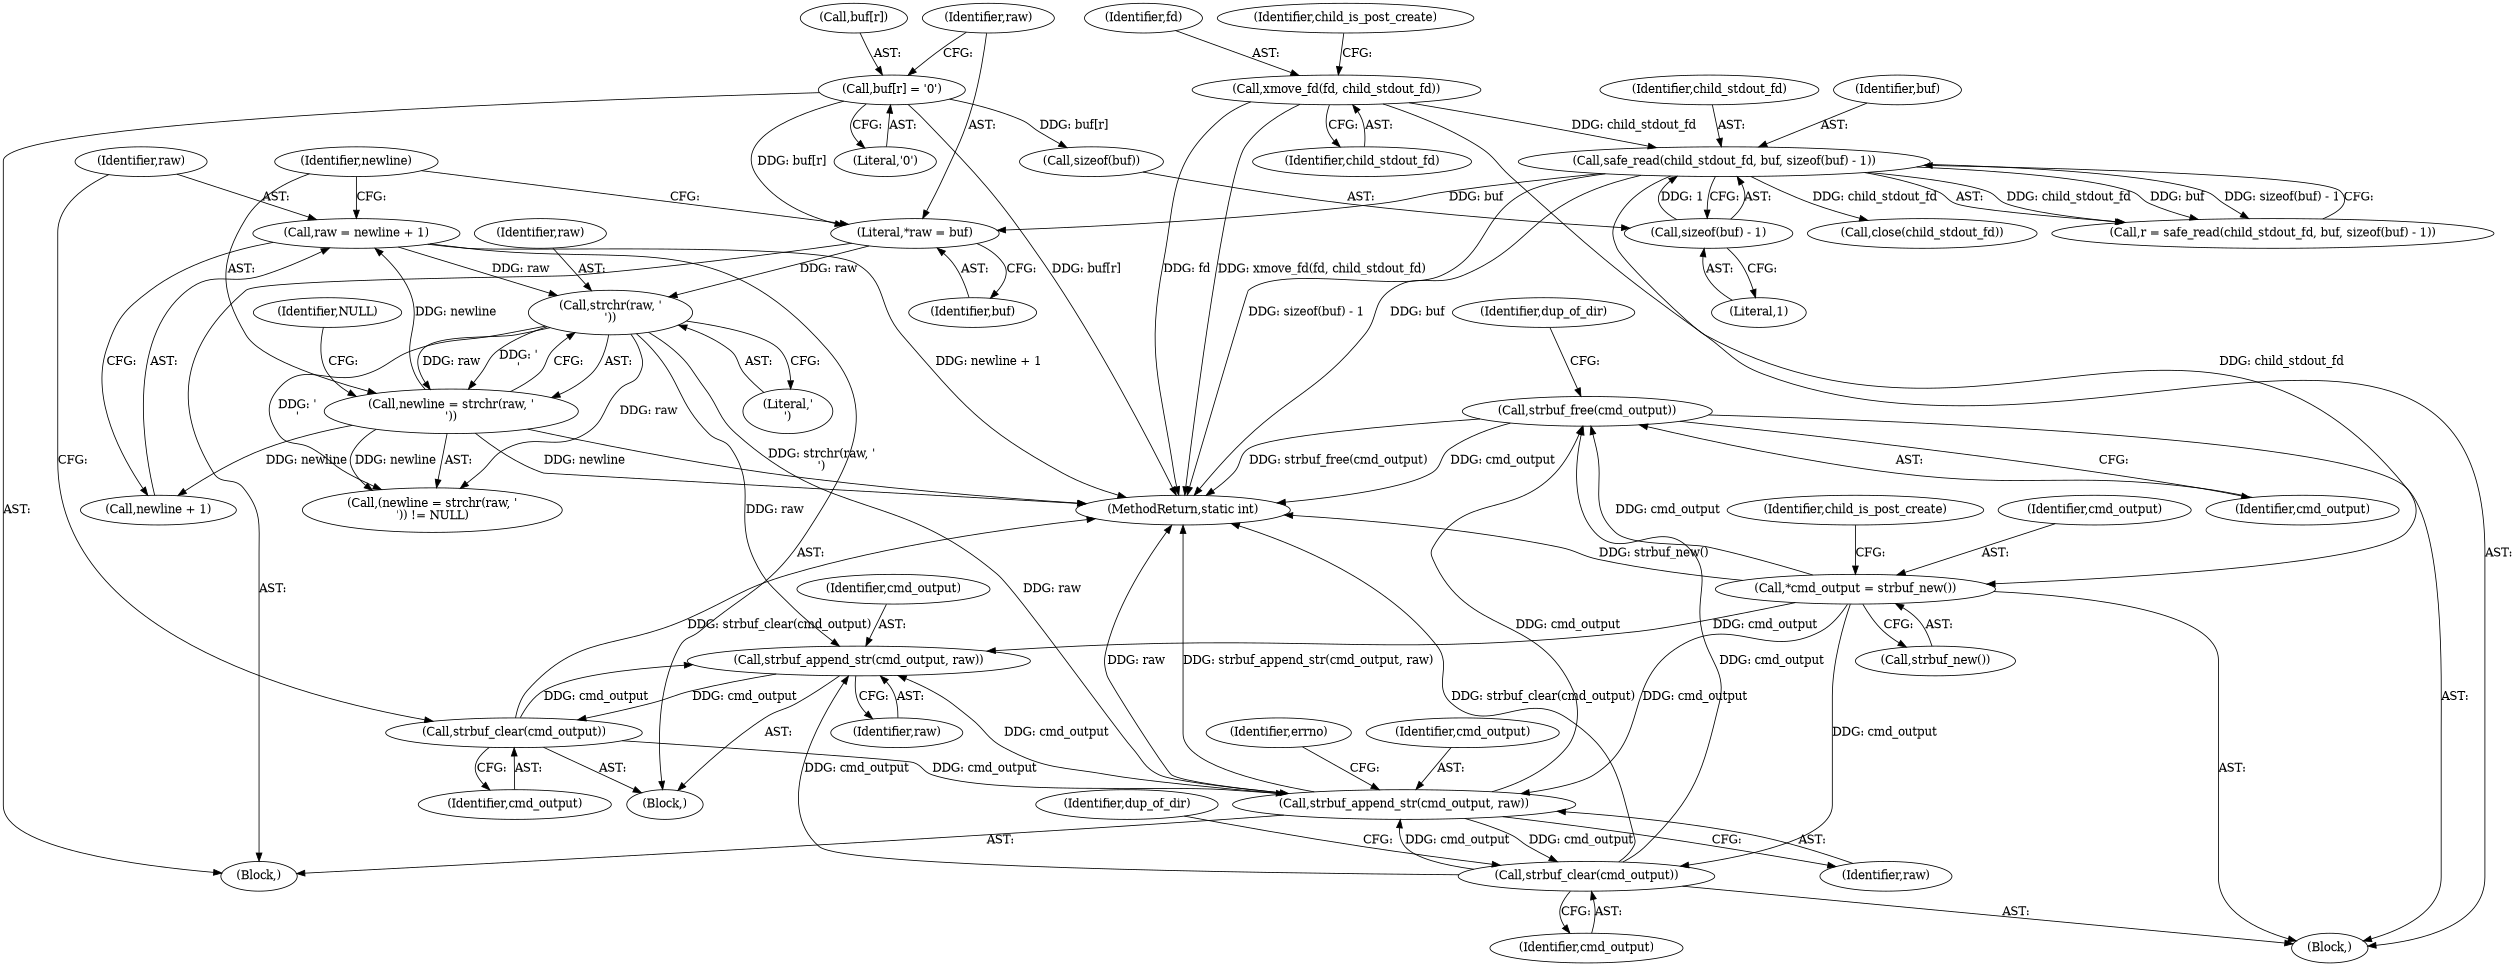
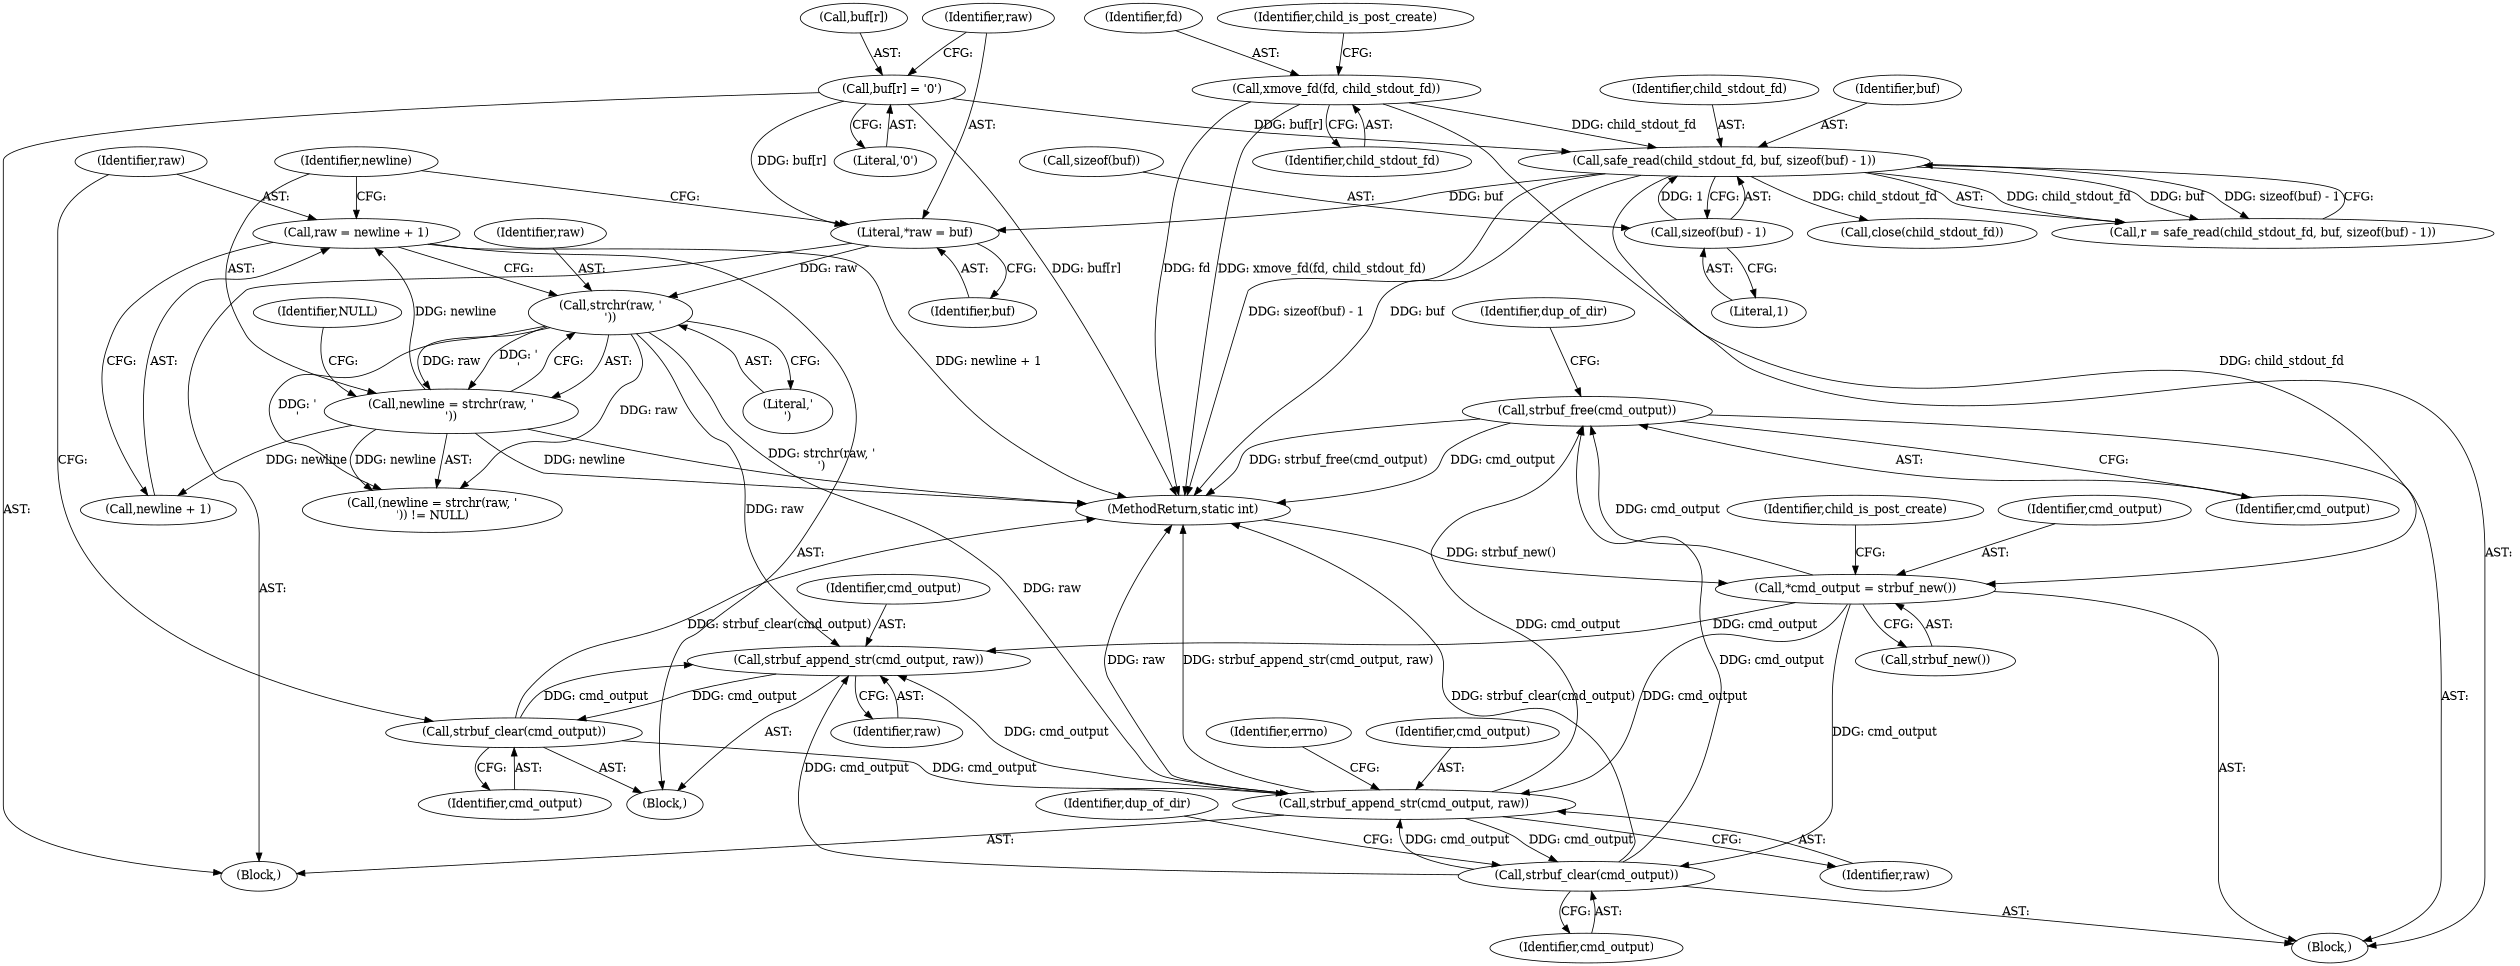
(1007, 115) -> (1241, 131)
(521, 269) -> (521, 269)
(1519, 540) -> (1489, 566)
